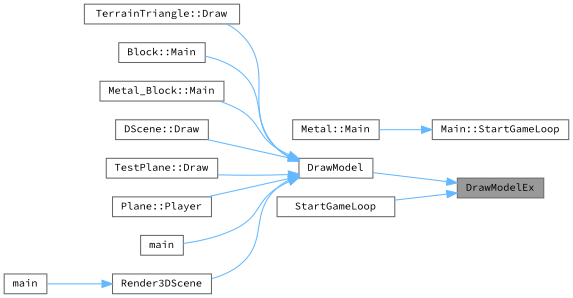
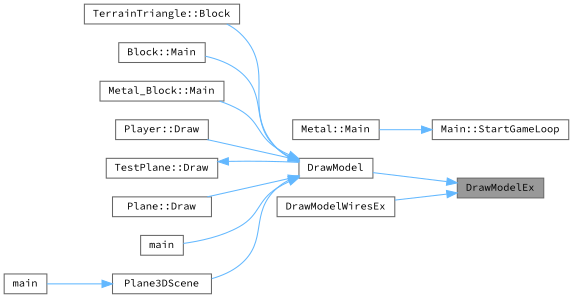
(162, 14) -> (162, 14)
(162, 130) -> (162, 130)
(253, 175) -> (264, 161)
(162, 207) -> (162, 207)
(336, 207) -> (336, 207)
(162, 284) -> (162, 284)
